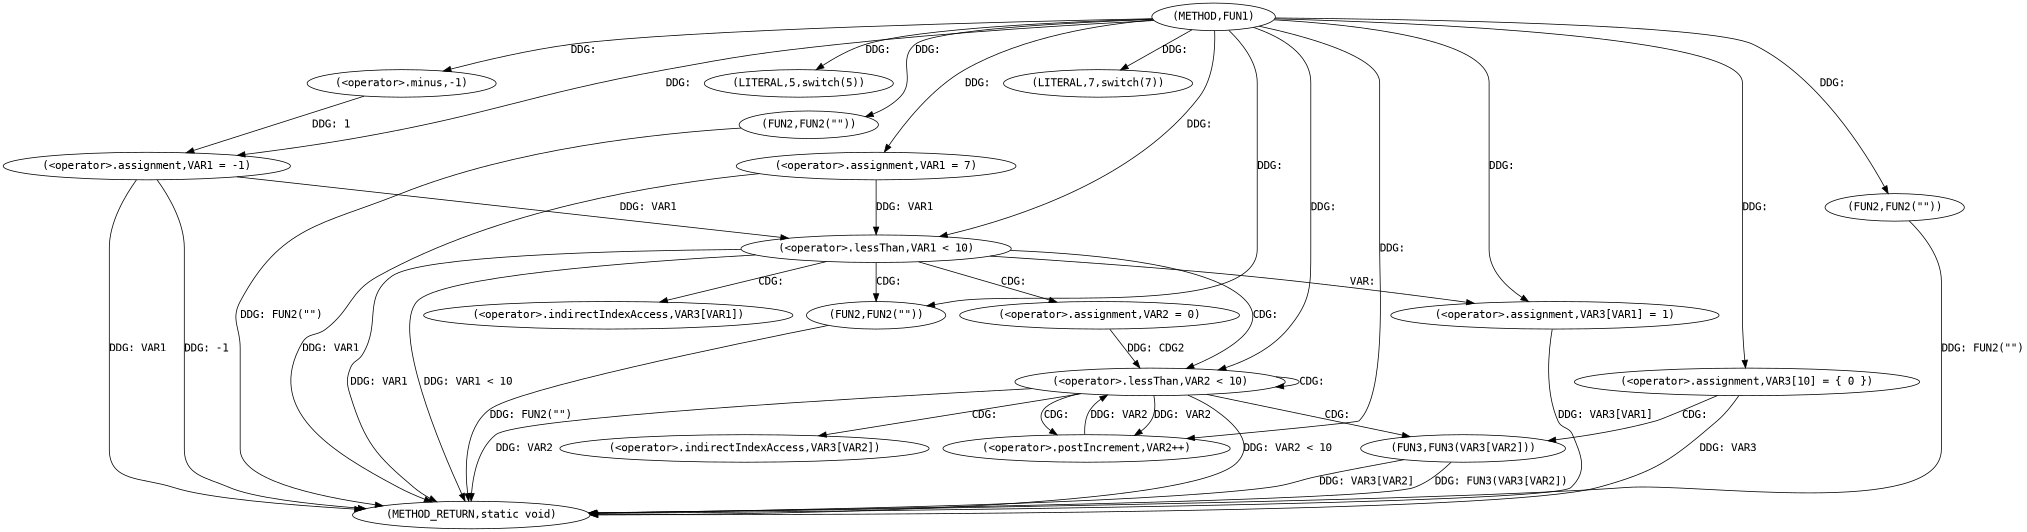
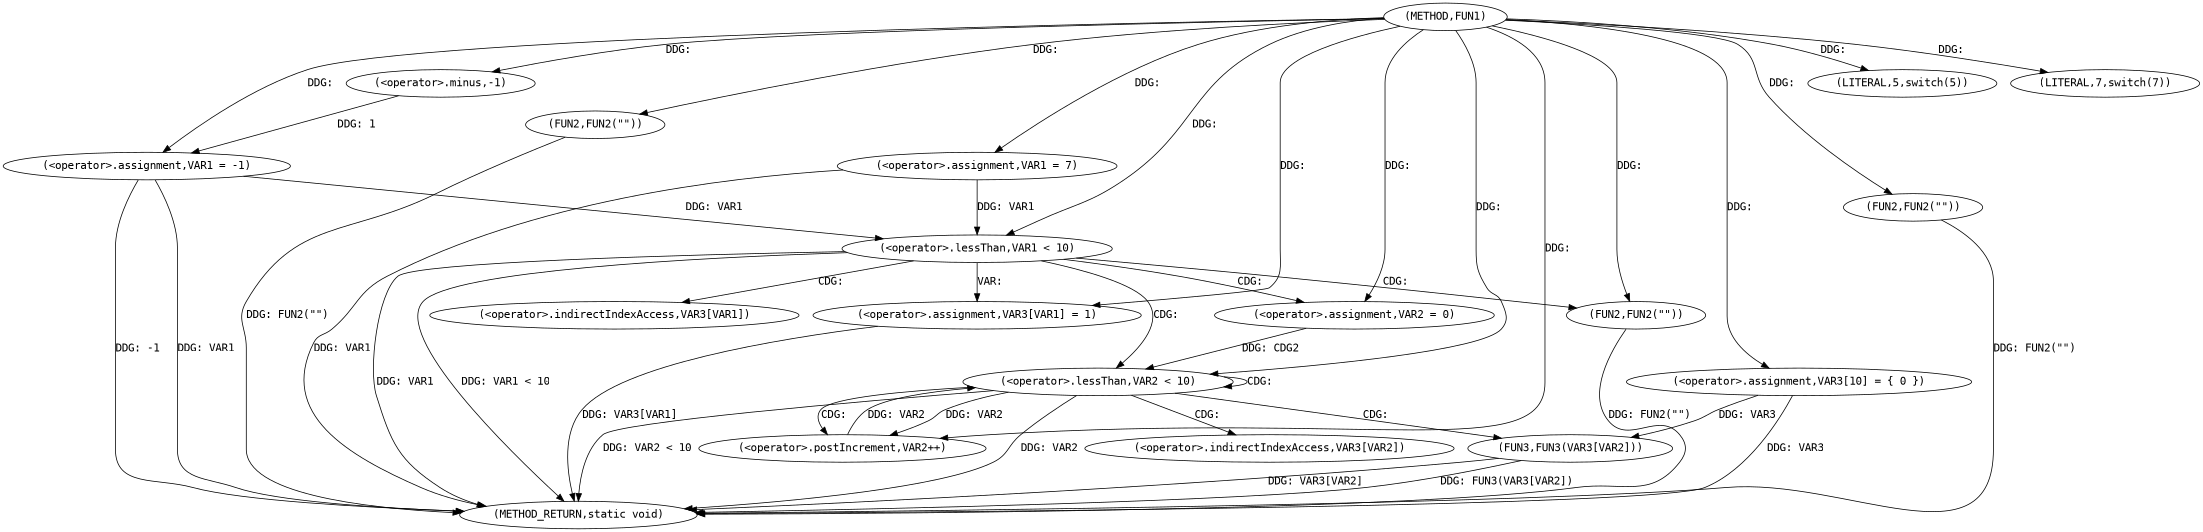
none -> (1385, 156)
(1698, 415) -> (1747, 415)
